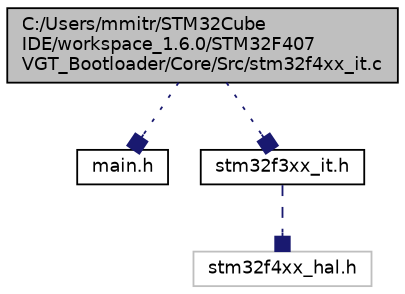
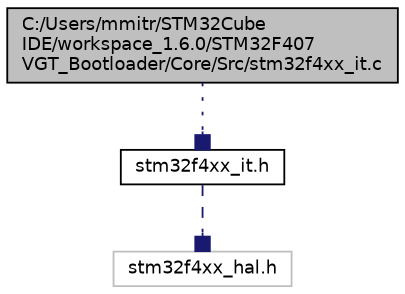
(123, 167) -> none
(282, 167) -> (203, 167)
